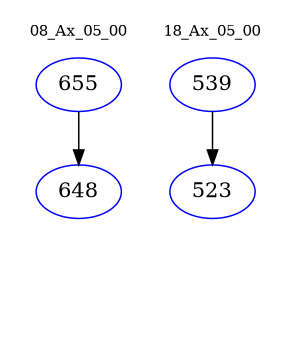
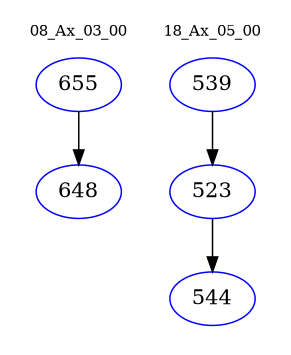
(79, 32) -> (79, 32)
none -> (213, 299)
